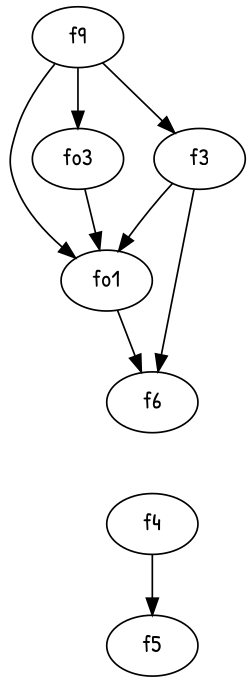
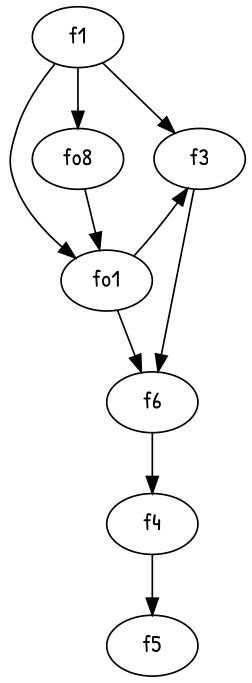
(78, 37) -> (78, 37)
(78, 159) -> (78, 159)
(150, 210) -> (156, 230)
none -> (152, 455)
